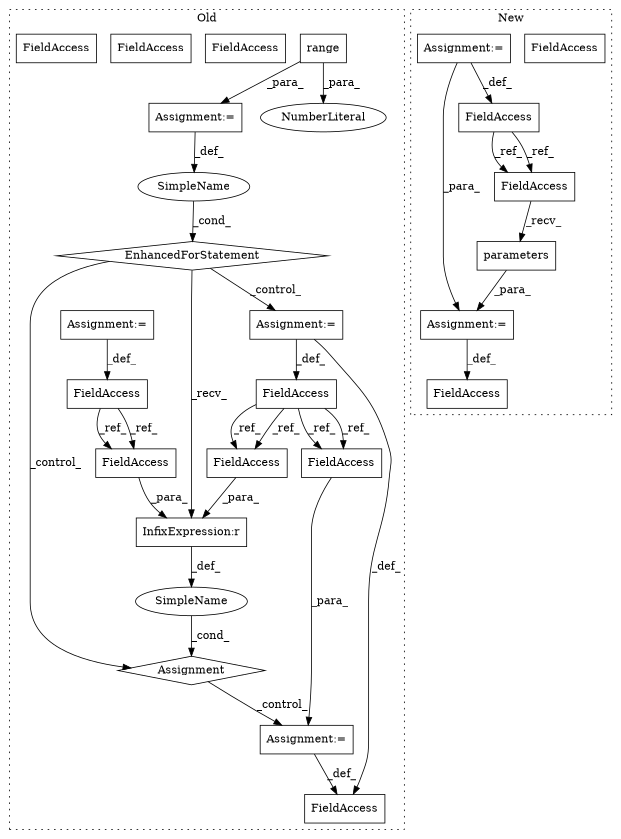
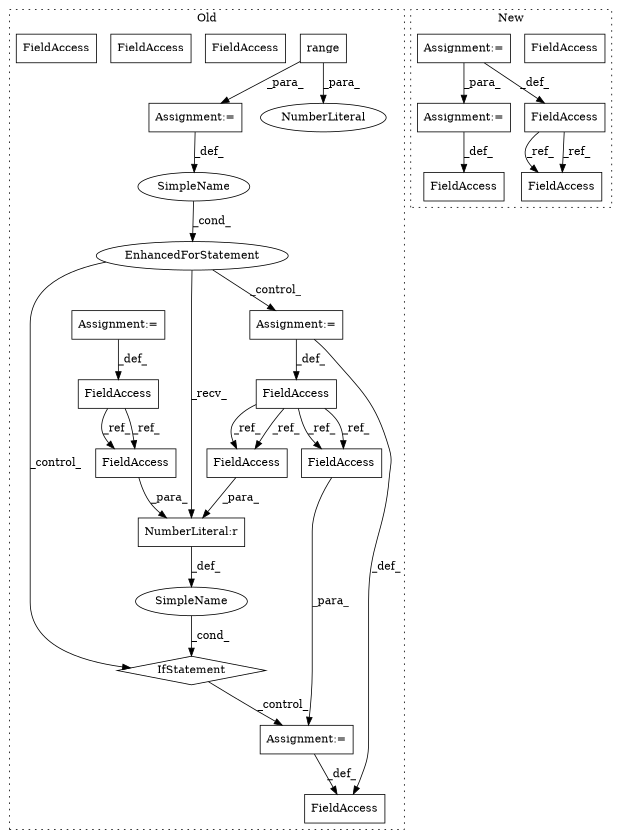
(192, 256) -> (192, 256)
(516, 256) -> none
(191, 532) -> (191, 532)
(191, 671) -> (191, 671)
